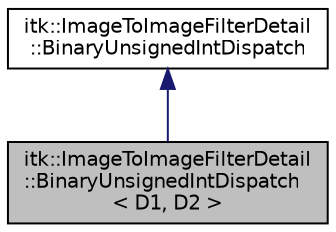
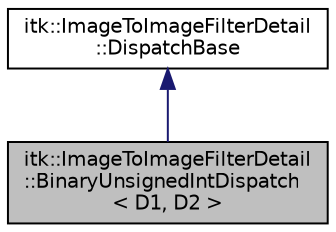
(168, 39) -> (168, 39)
